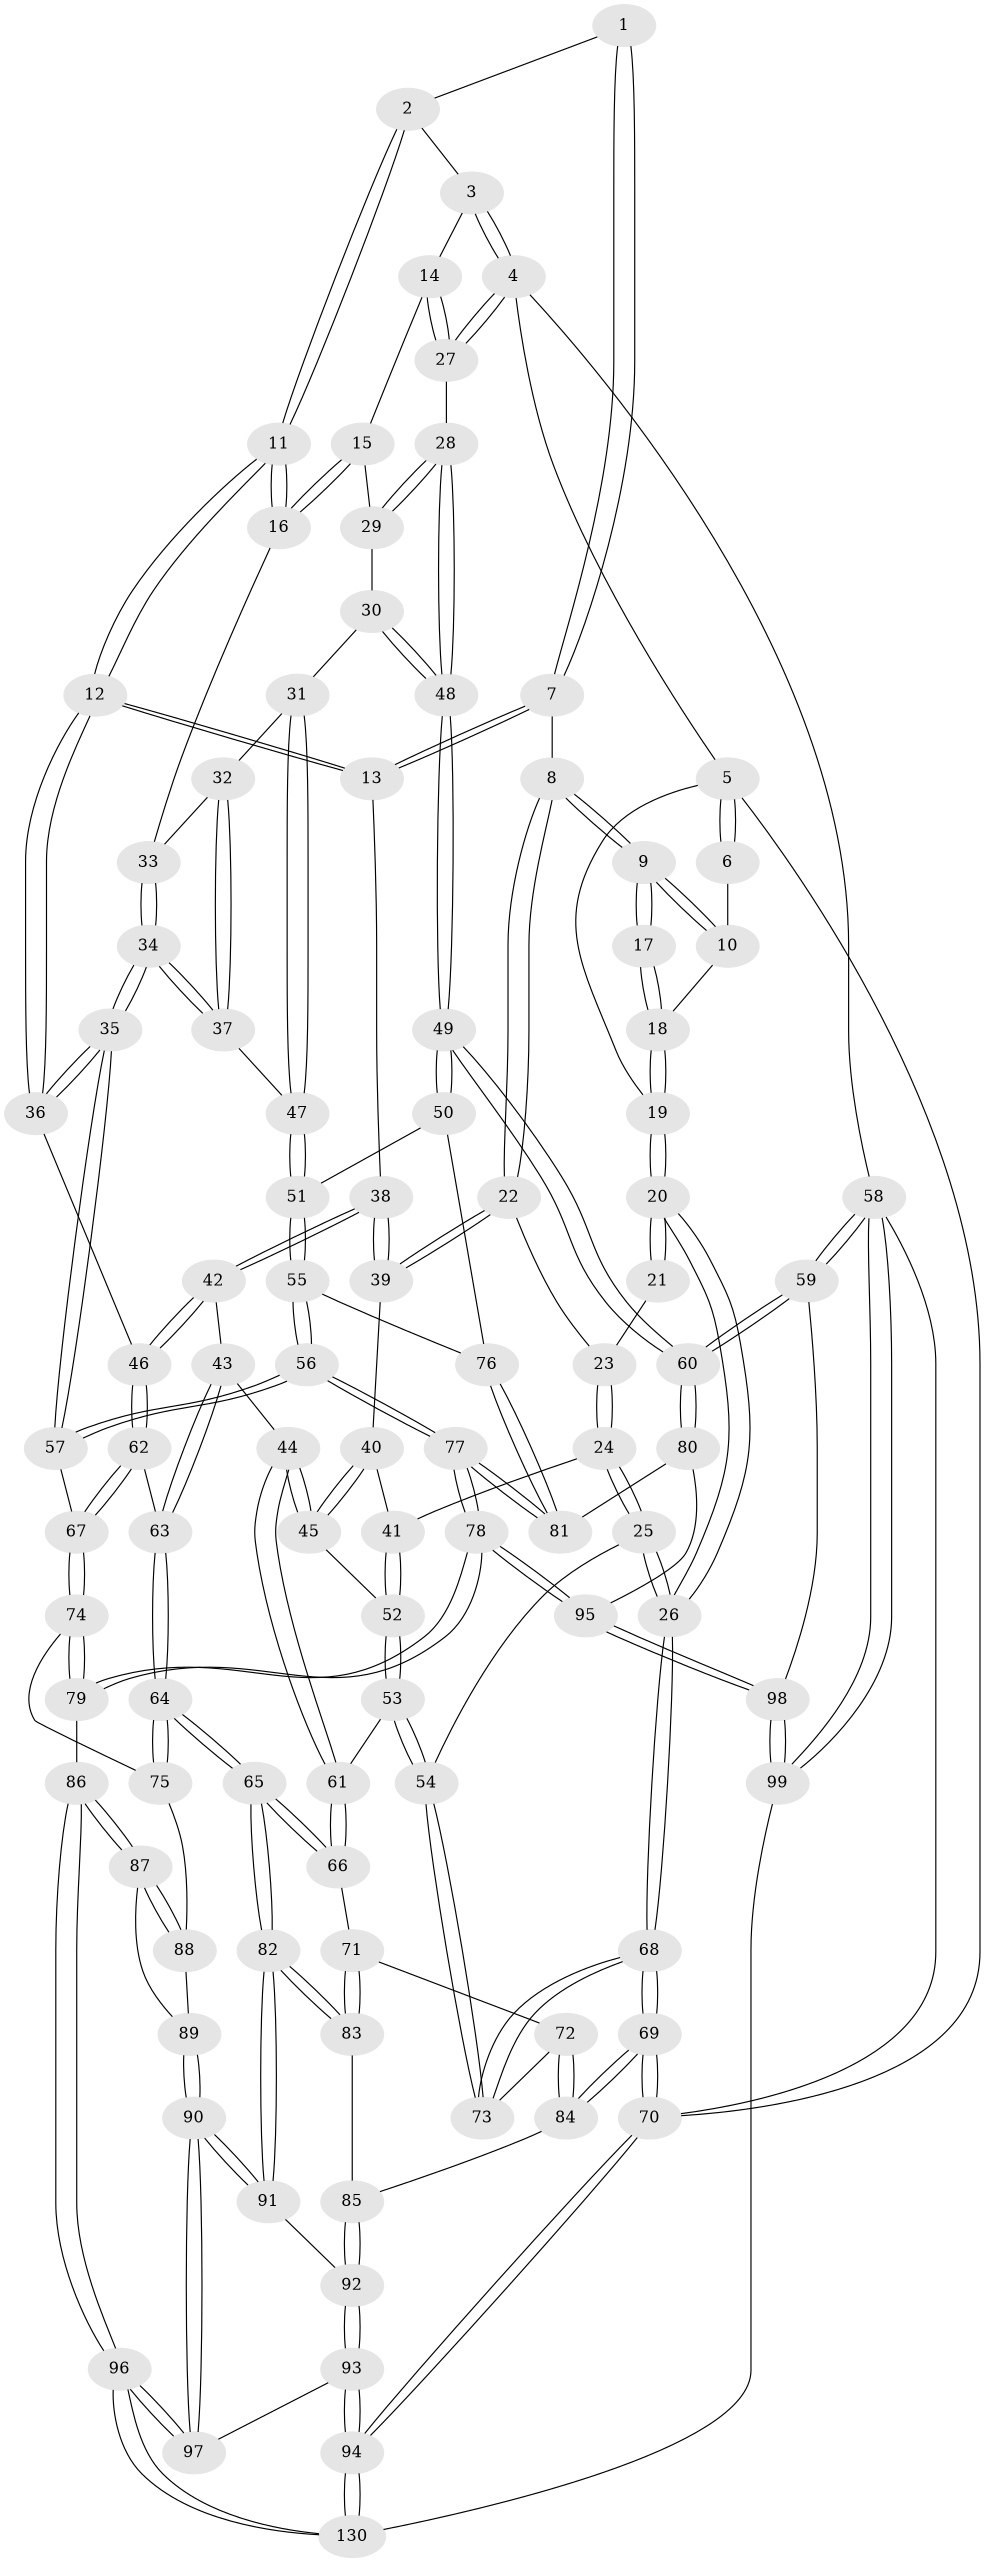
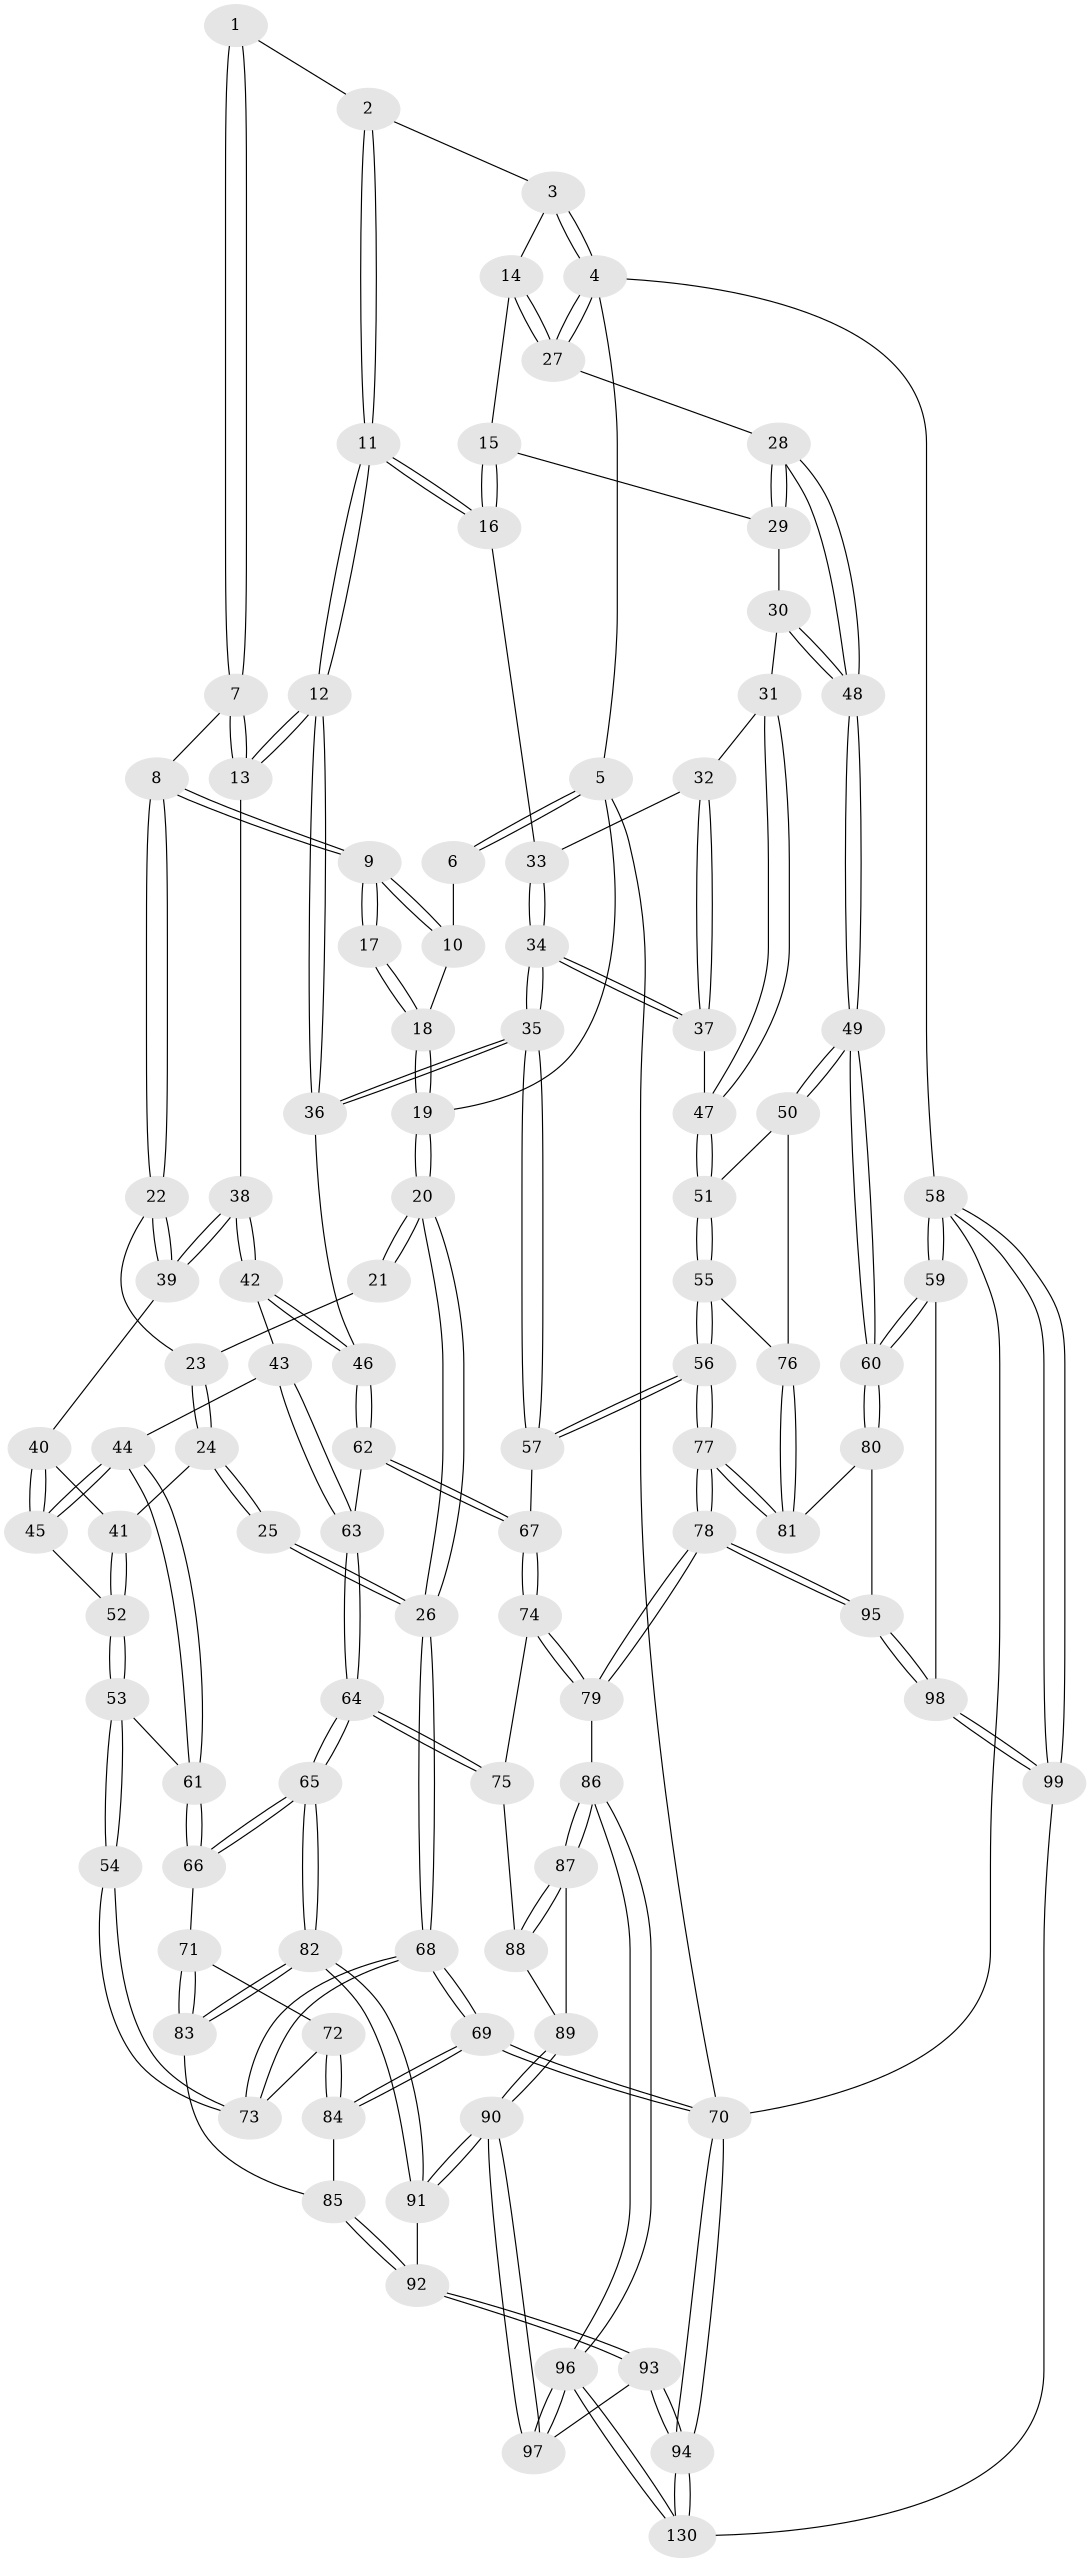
(508, 1637) -> none
